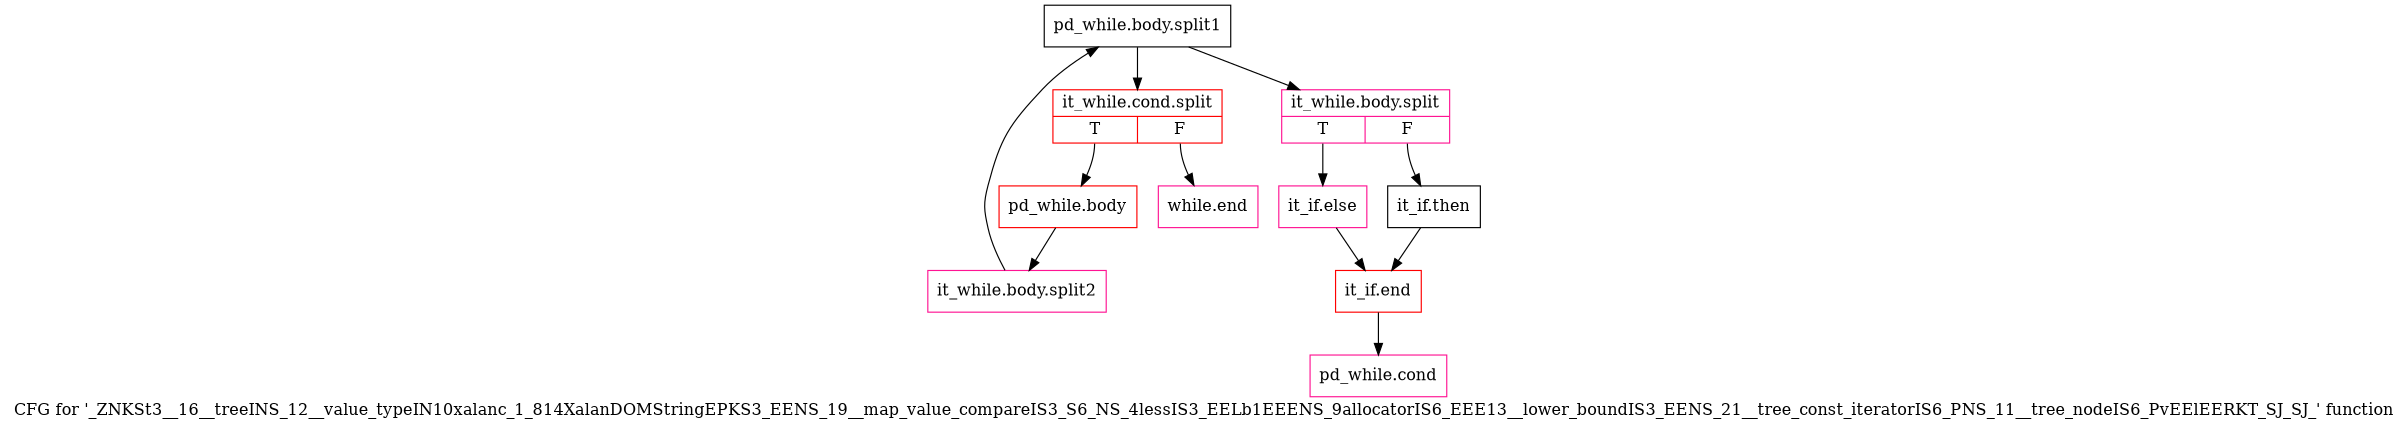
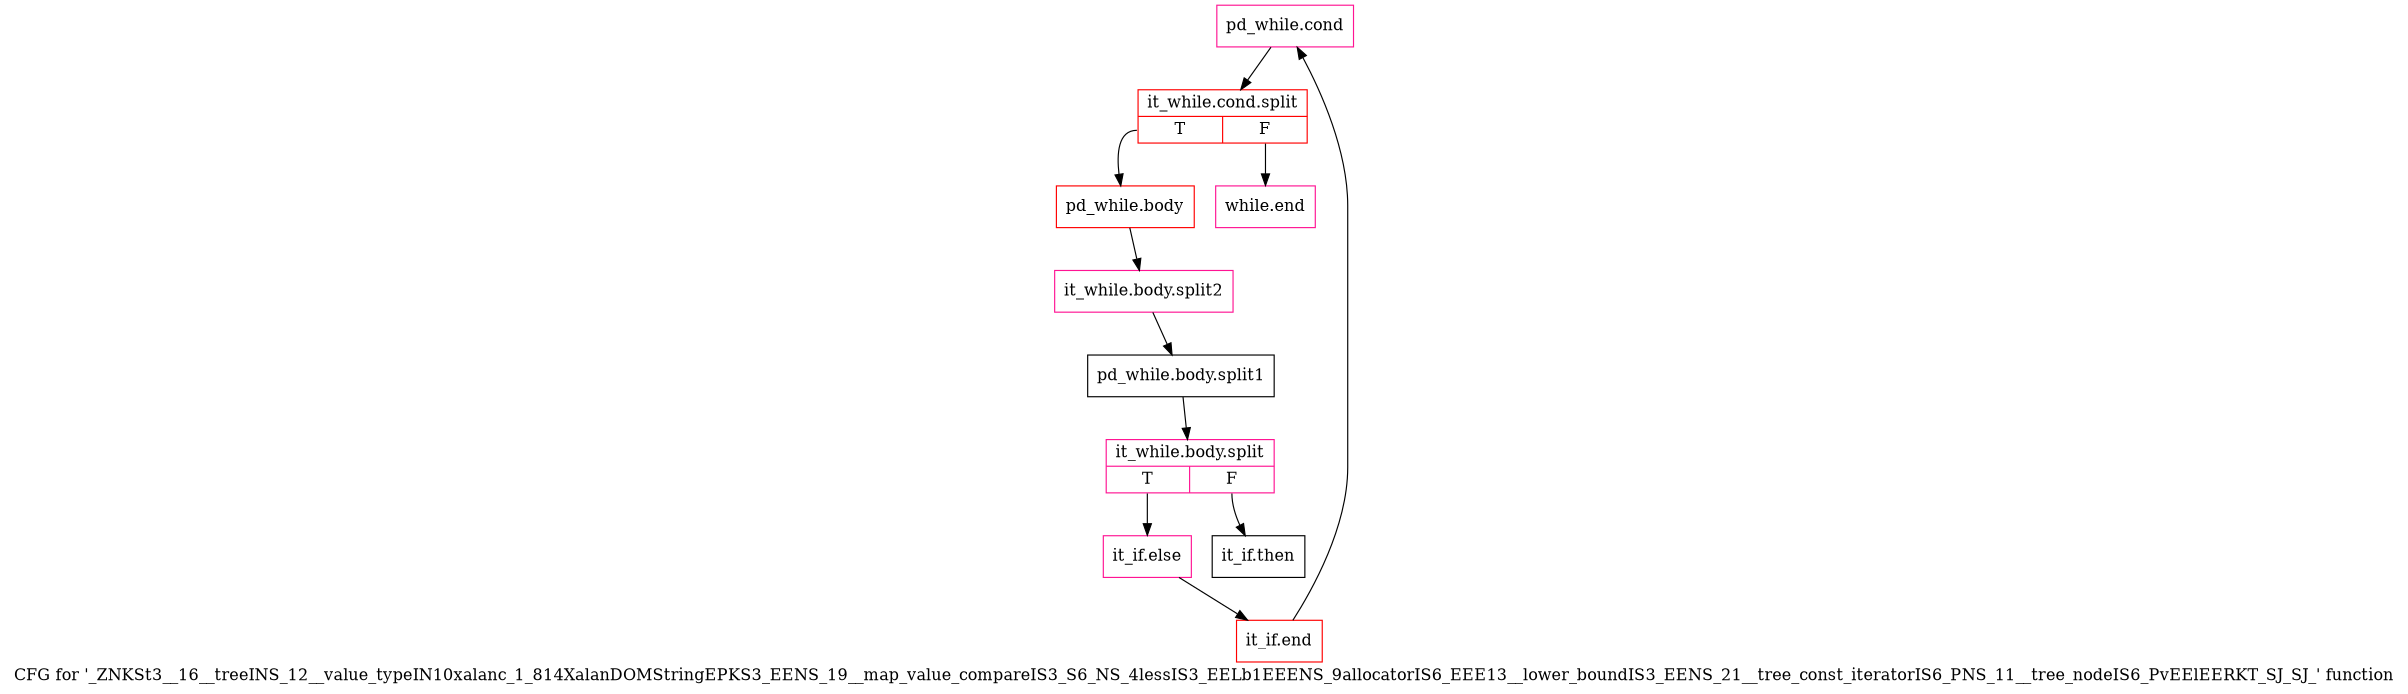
(1137, 63) -> (1259, 64)
(1409, 244) -> none
